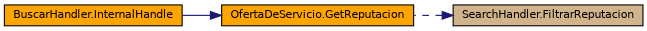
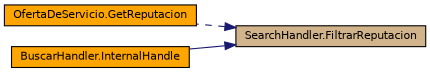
(196, 15) -> (207, 47)
